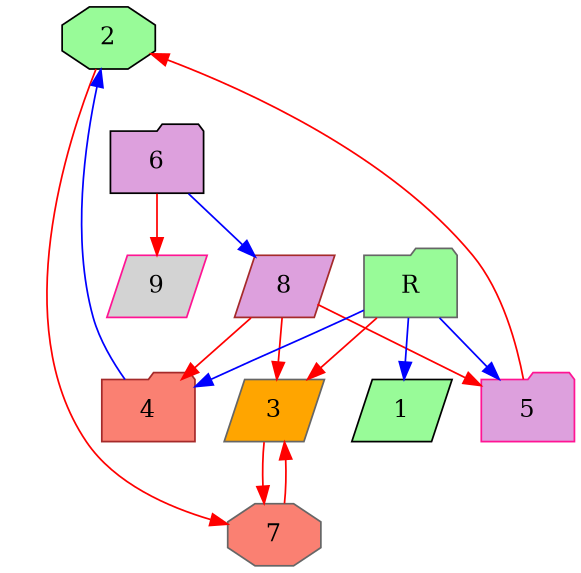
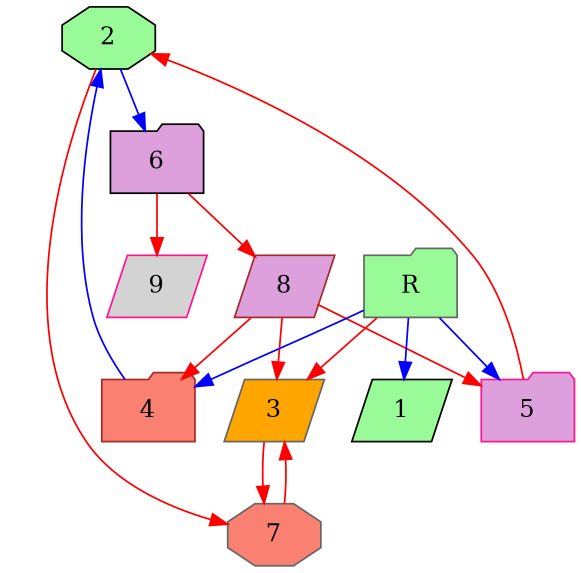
none -> (130, 92)
(215, 219) -> (215, 219)
